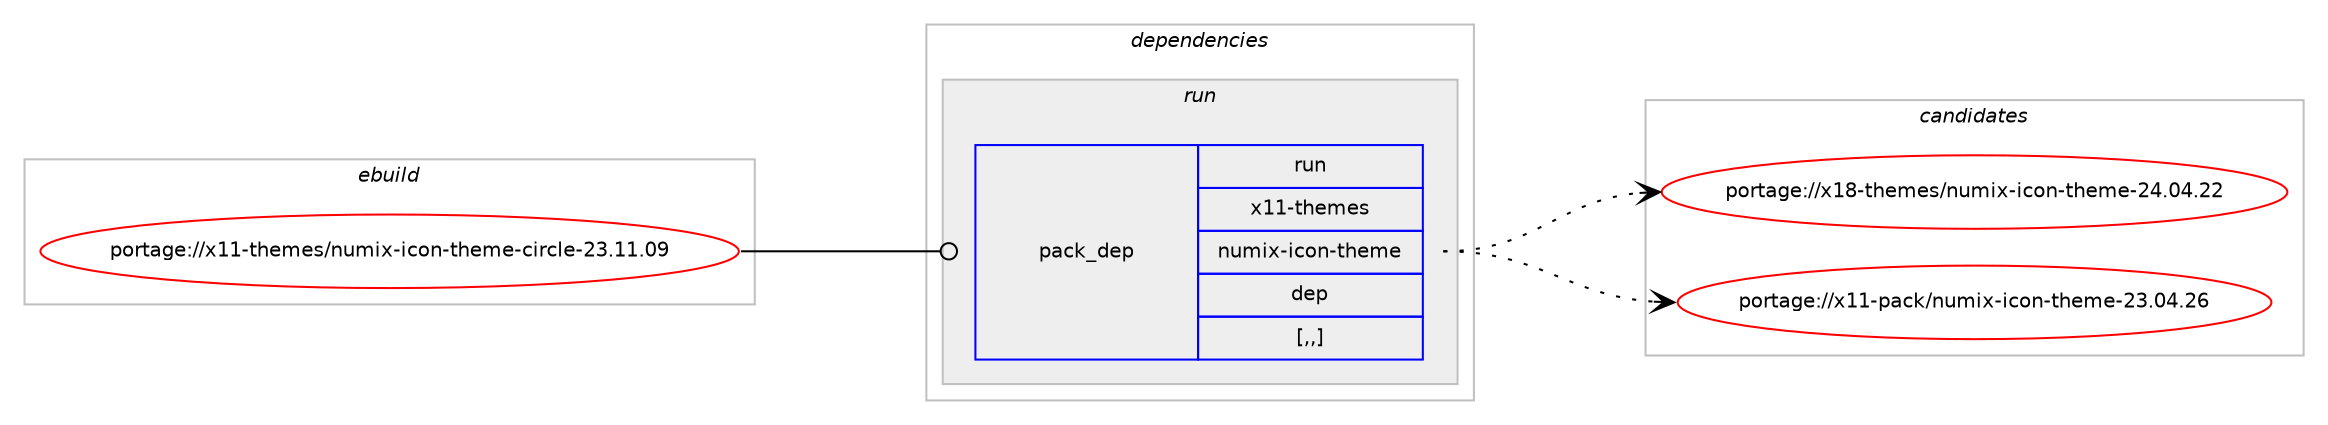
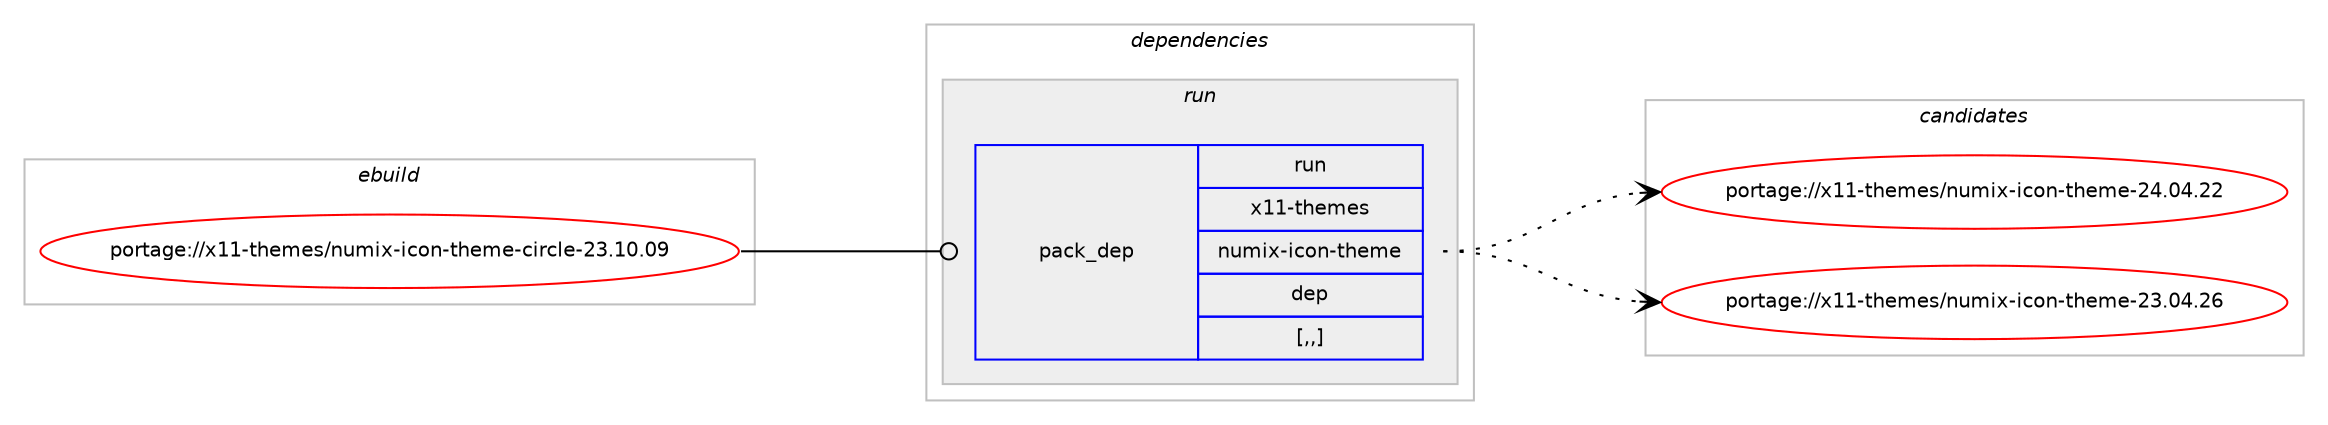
(1975, 192) -> (1975, 192)
(390, 251) -> (390, 251)
(1975, 302) -> (1975, 302)
